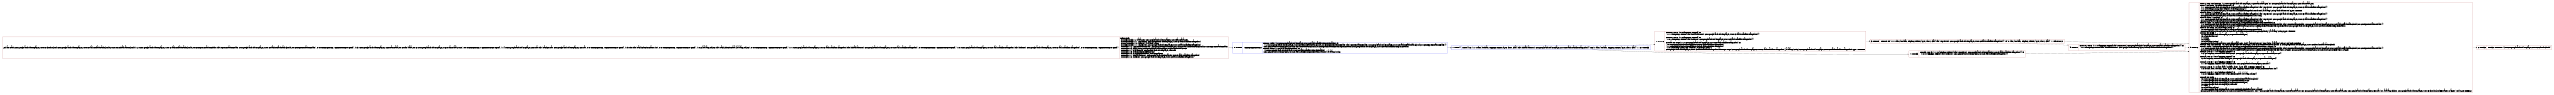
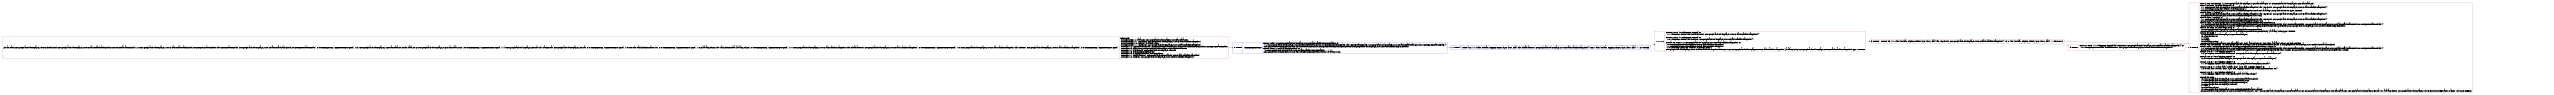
(2514, 47) -> none
(1967, 54) -> none
